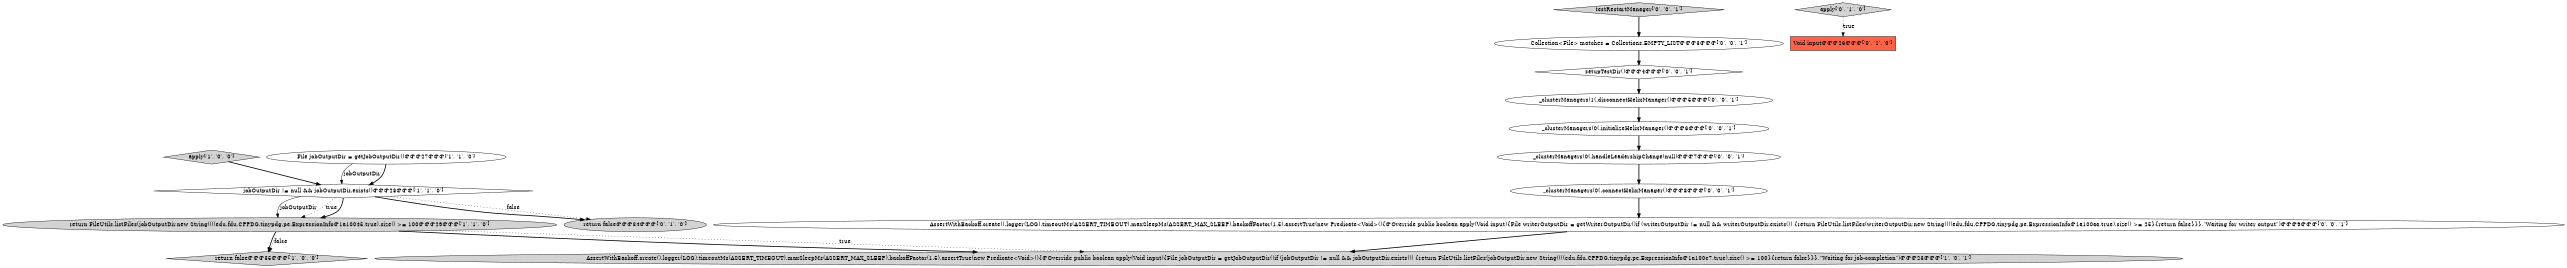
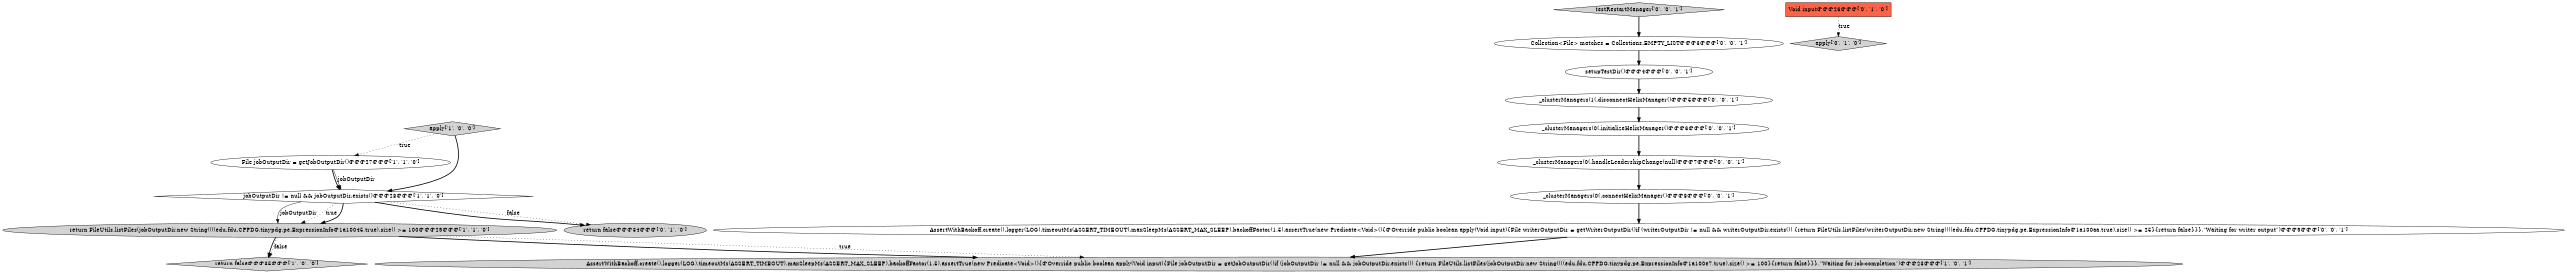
(1843, 25) -> (1838, 25)
(1639, 72) -> (1639, 72)
none -> (397, 144)
